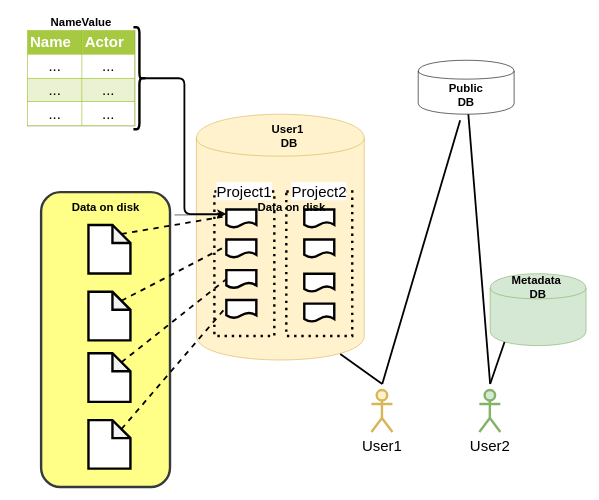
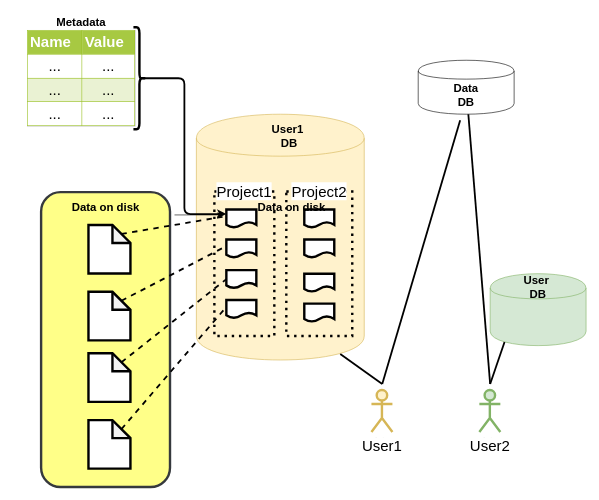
(81, 23) -> (81, 23)
(81, 66) -> (81, 66)
(467, 96) -> (467, 96)
(539, 295) -> (539, 288)
